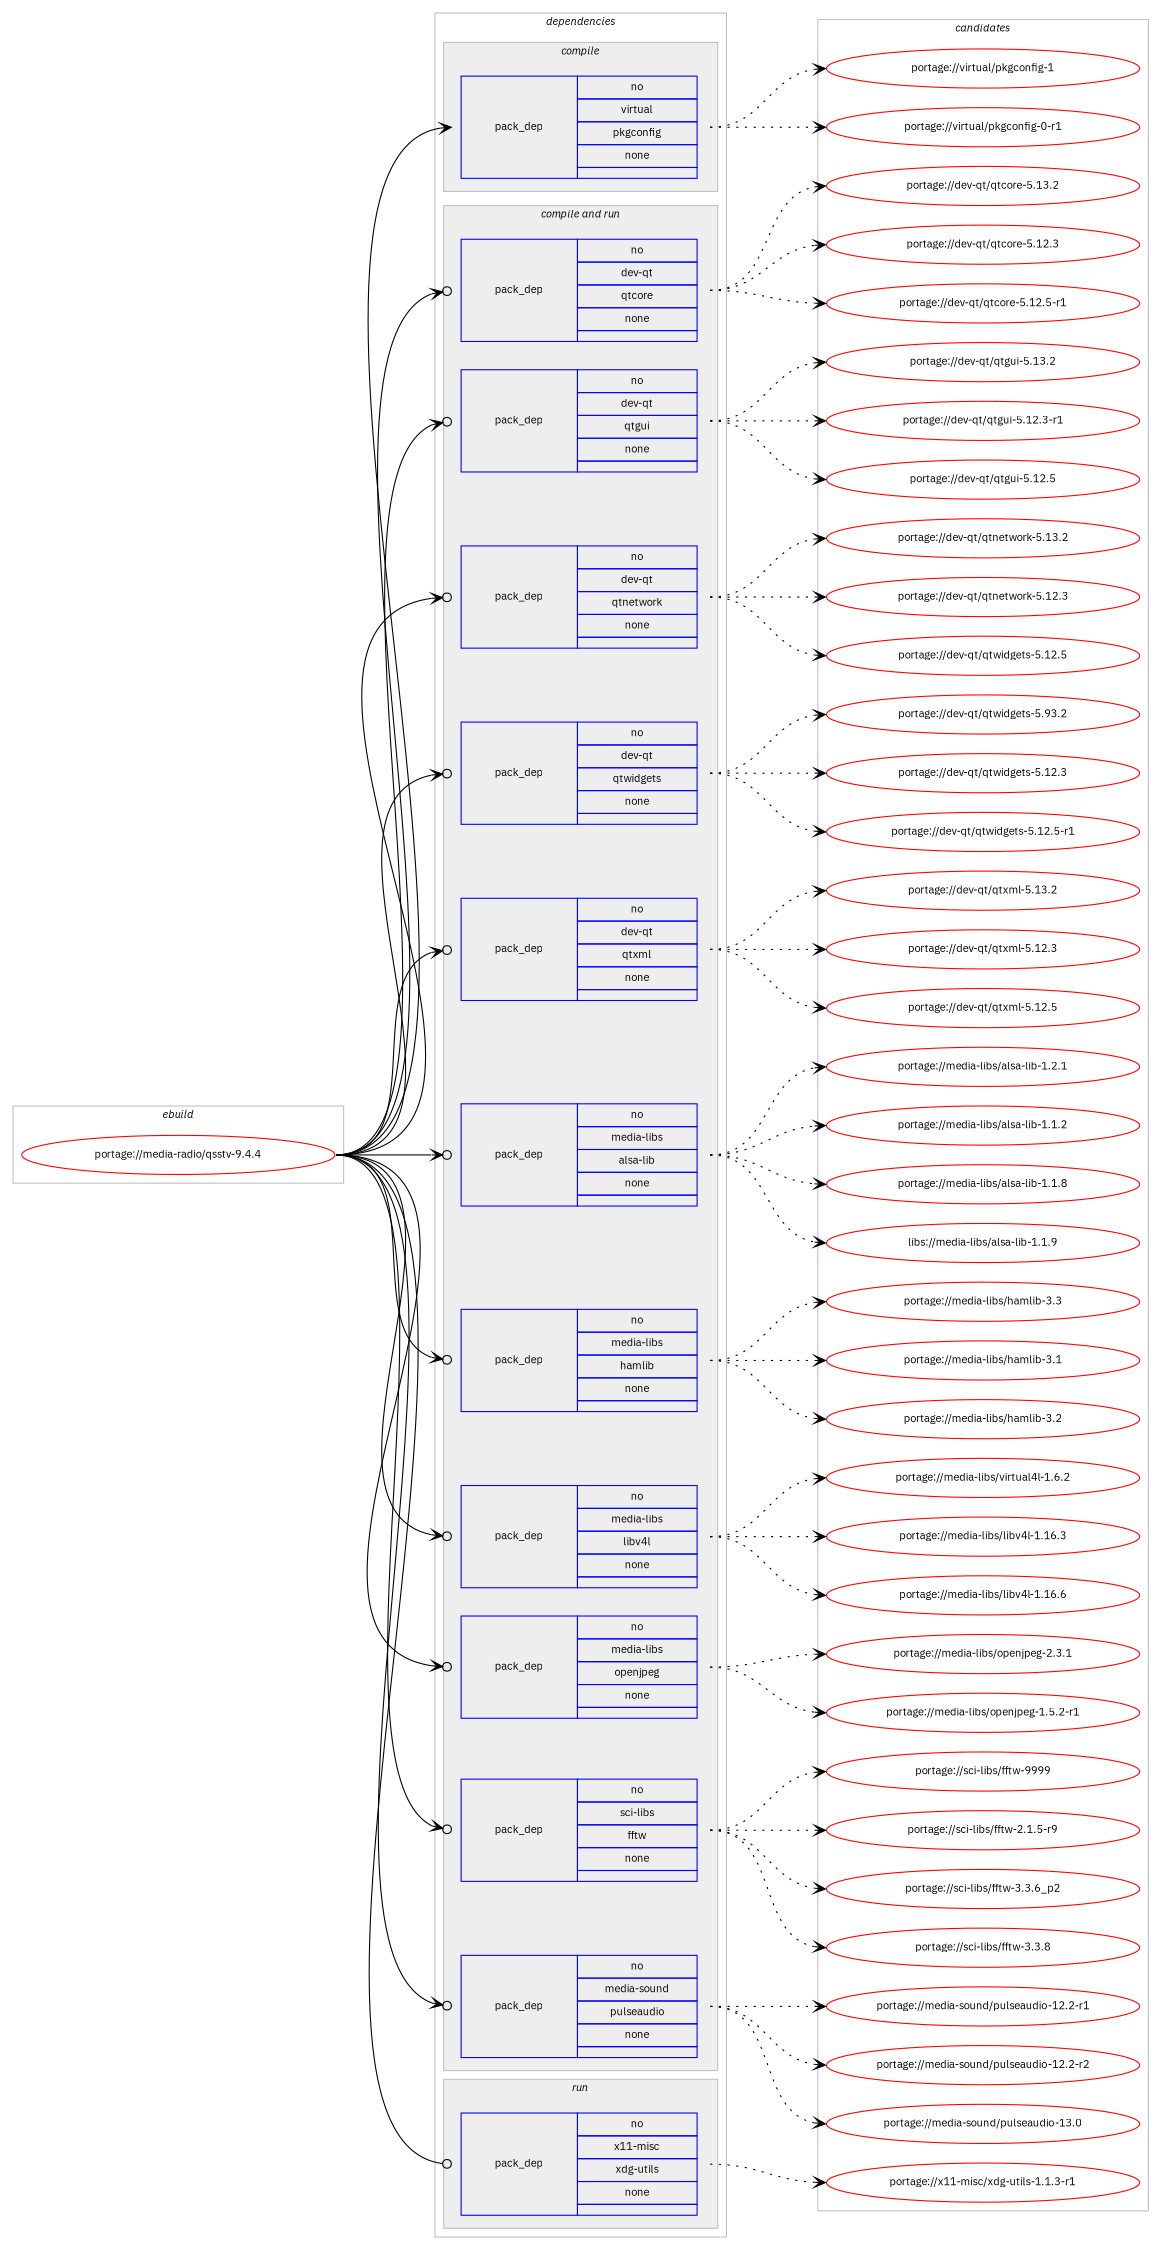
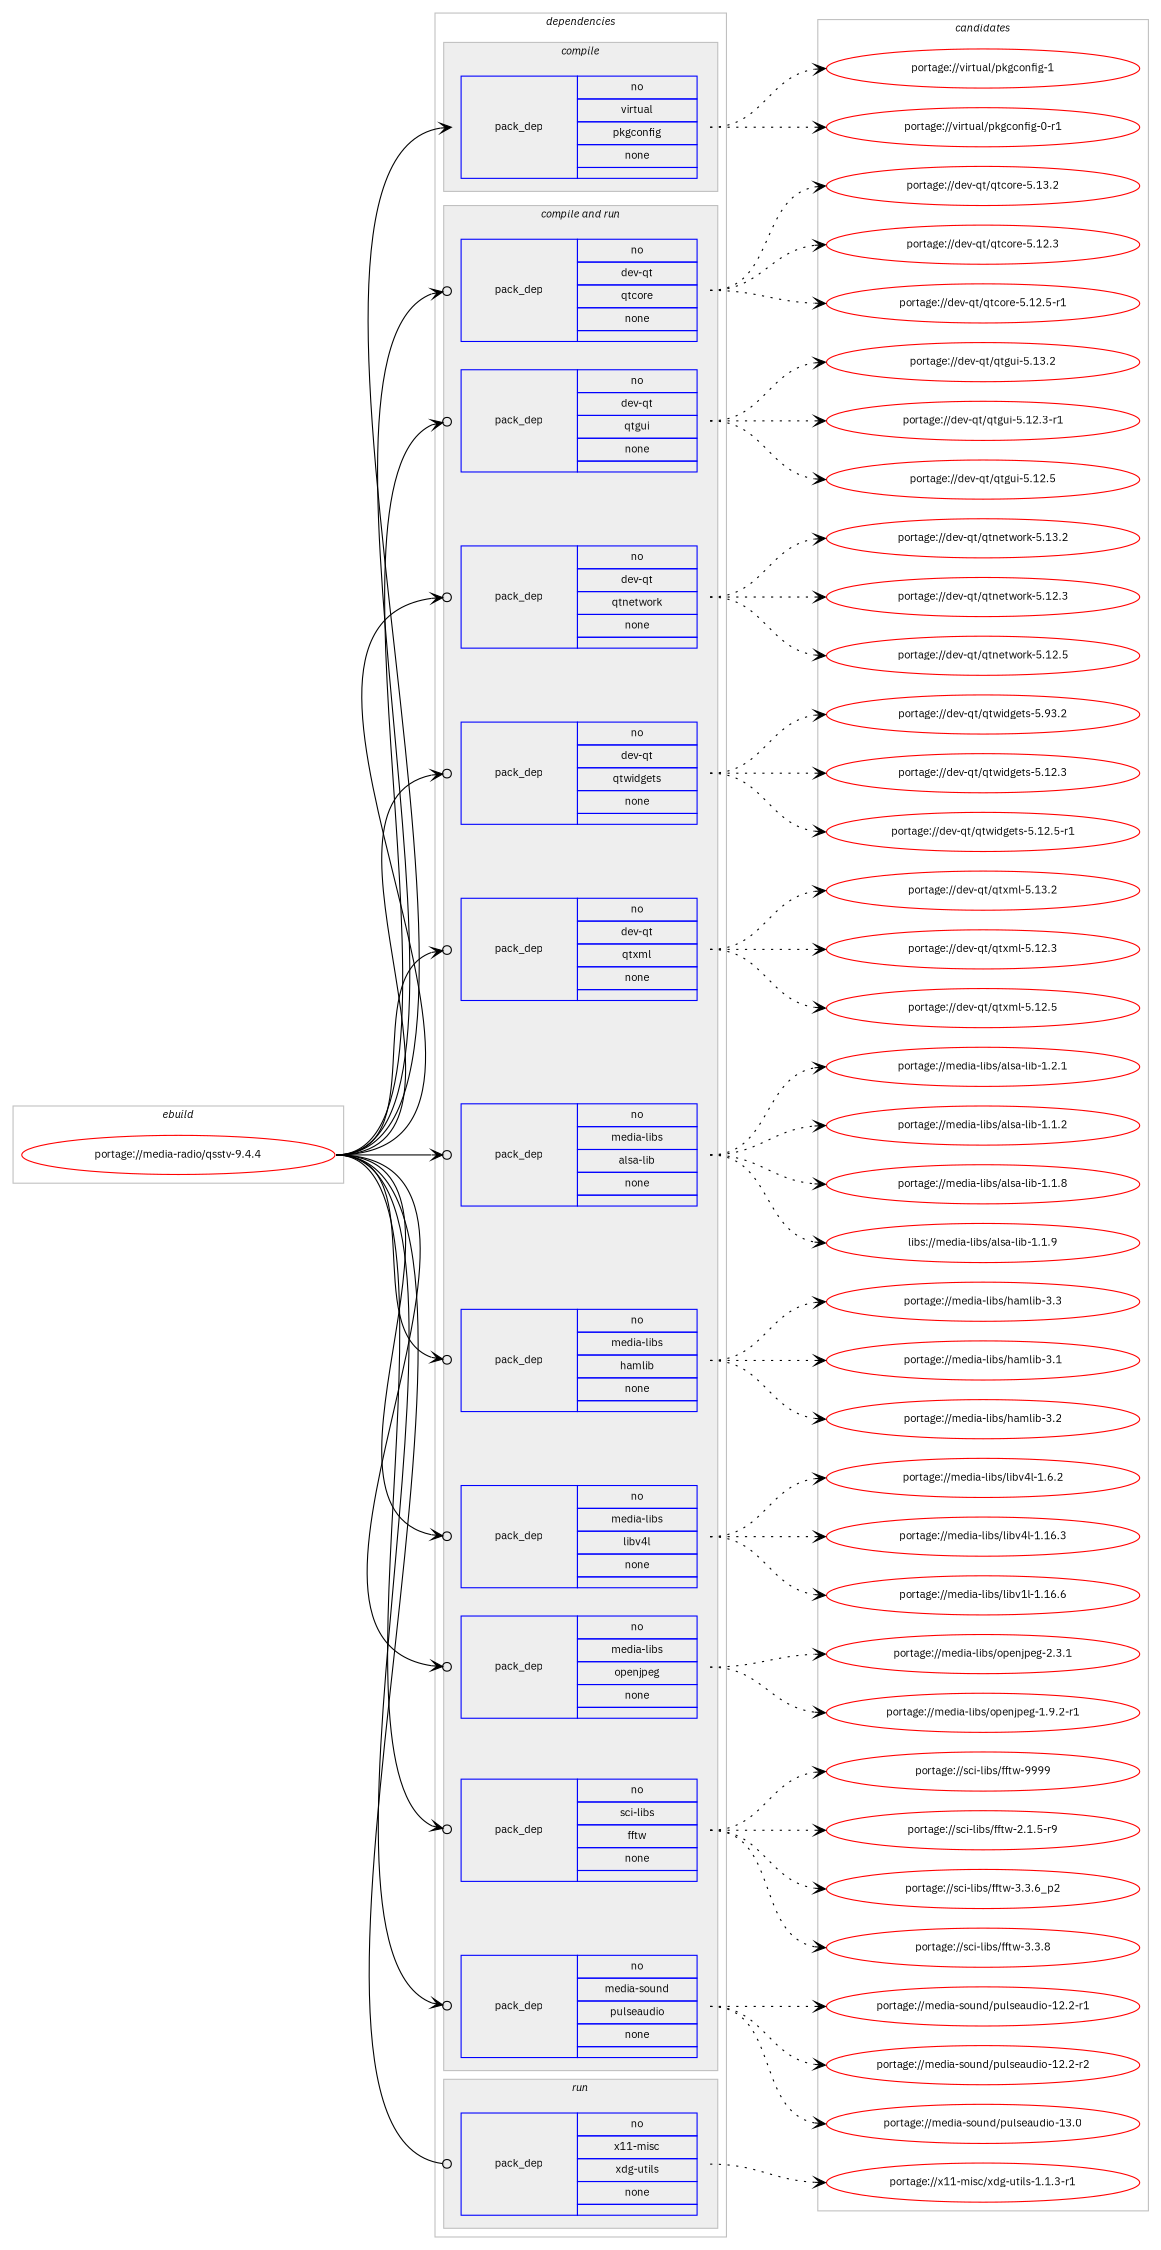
(983, 656) -> (983, 656)
(983, 1478) -> (983, 1478)
(983, 1595) -> (983, 1595)
(983, 1713) -> (983, 1713)
